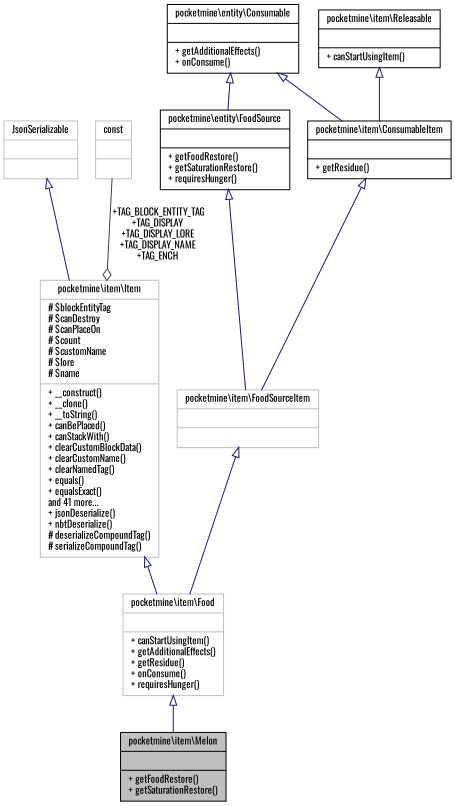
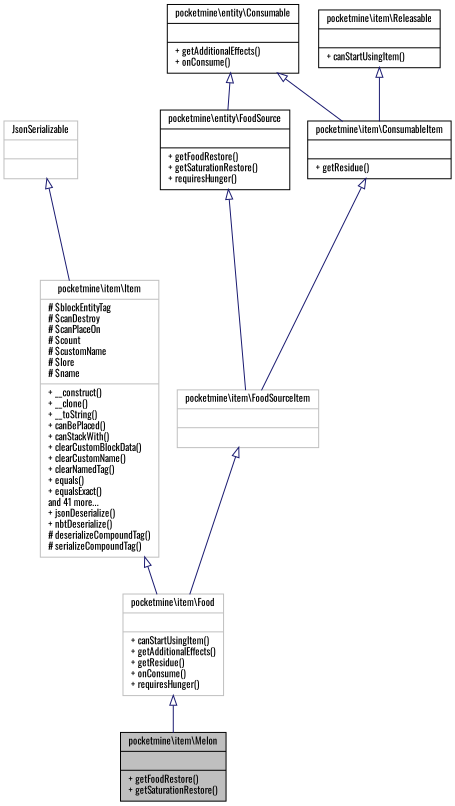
(114, 150) -> none
